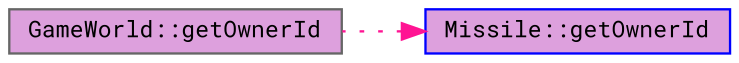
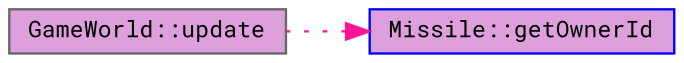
(176, 31) -> (148, 31)
